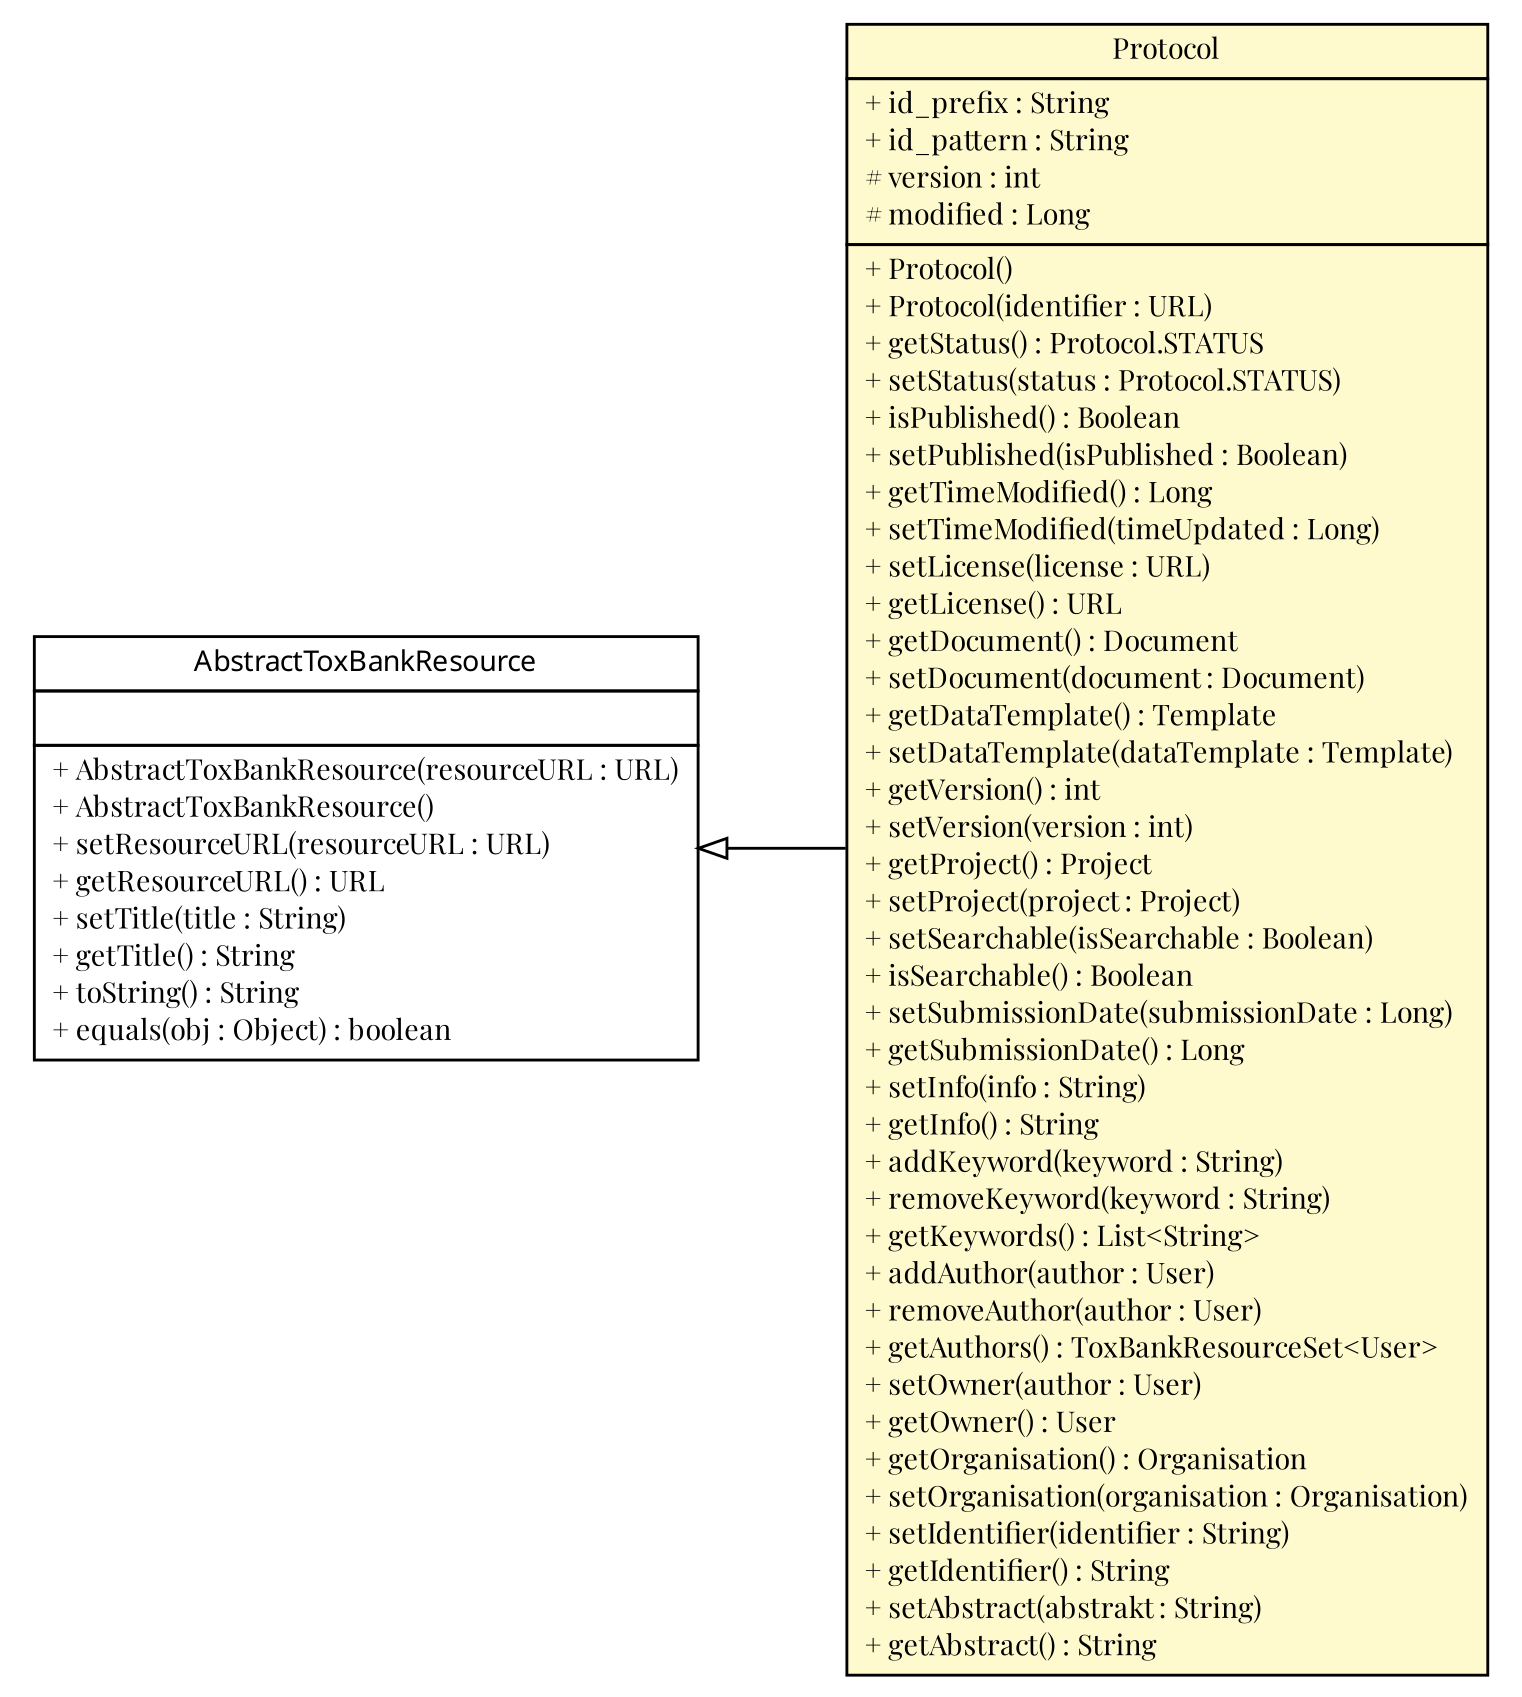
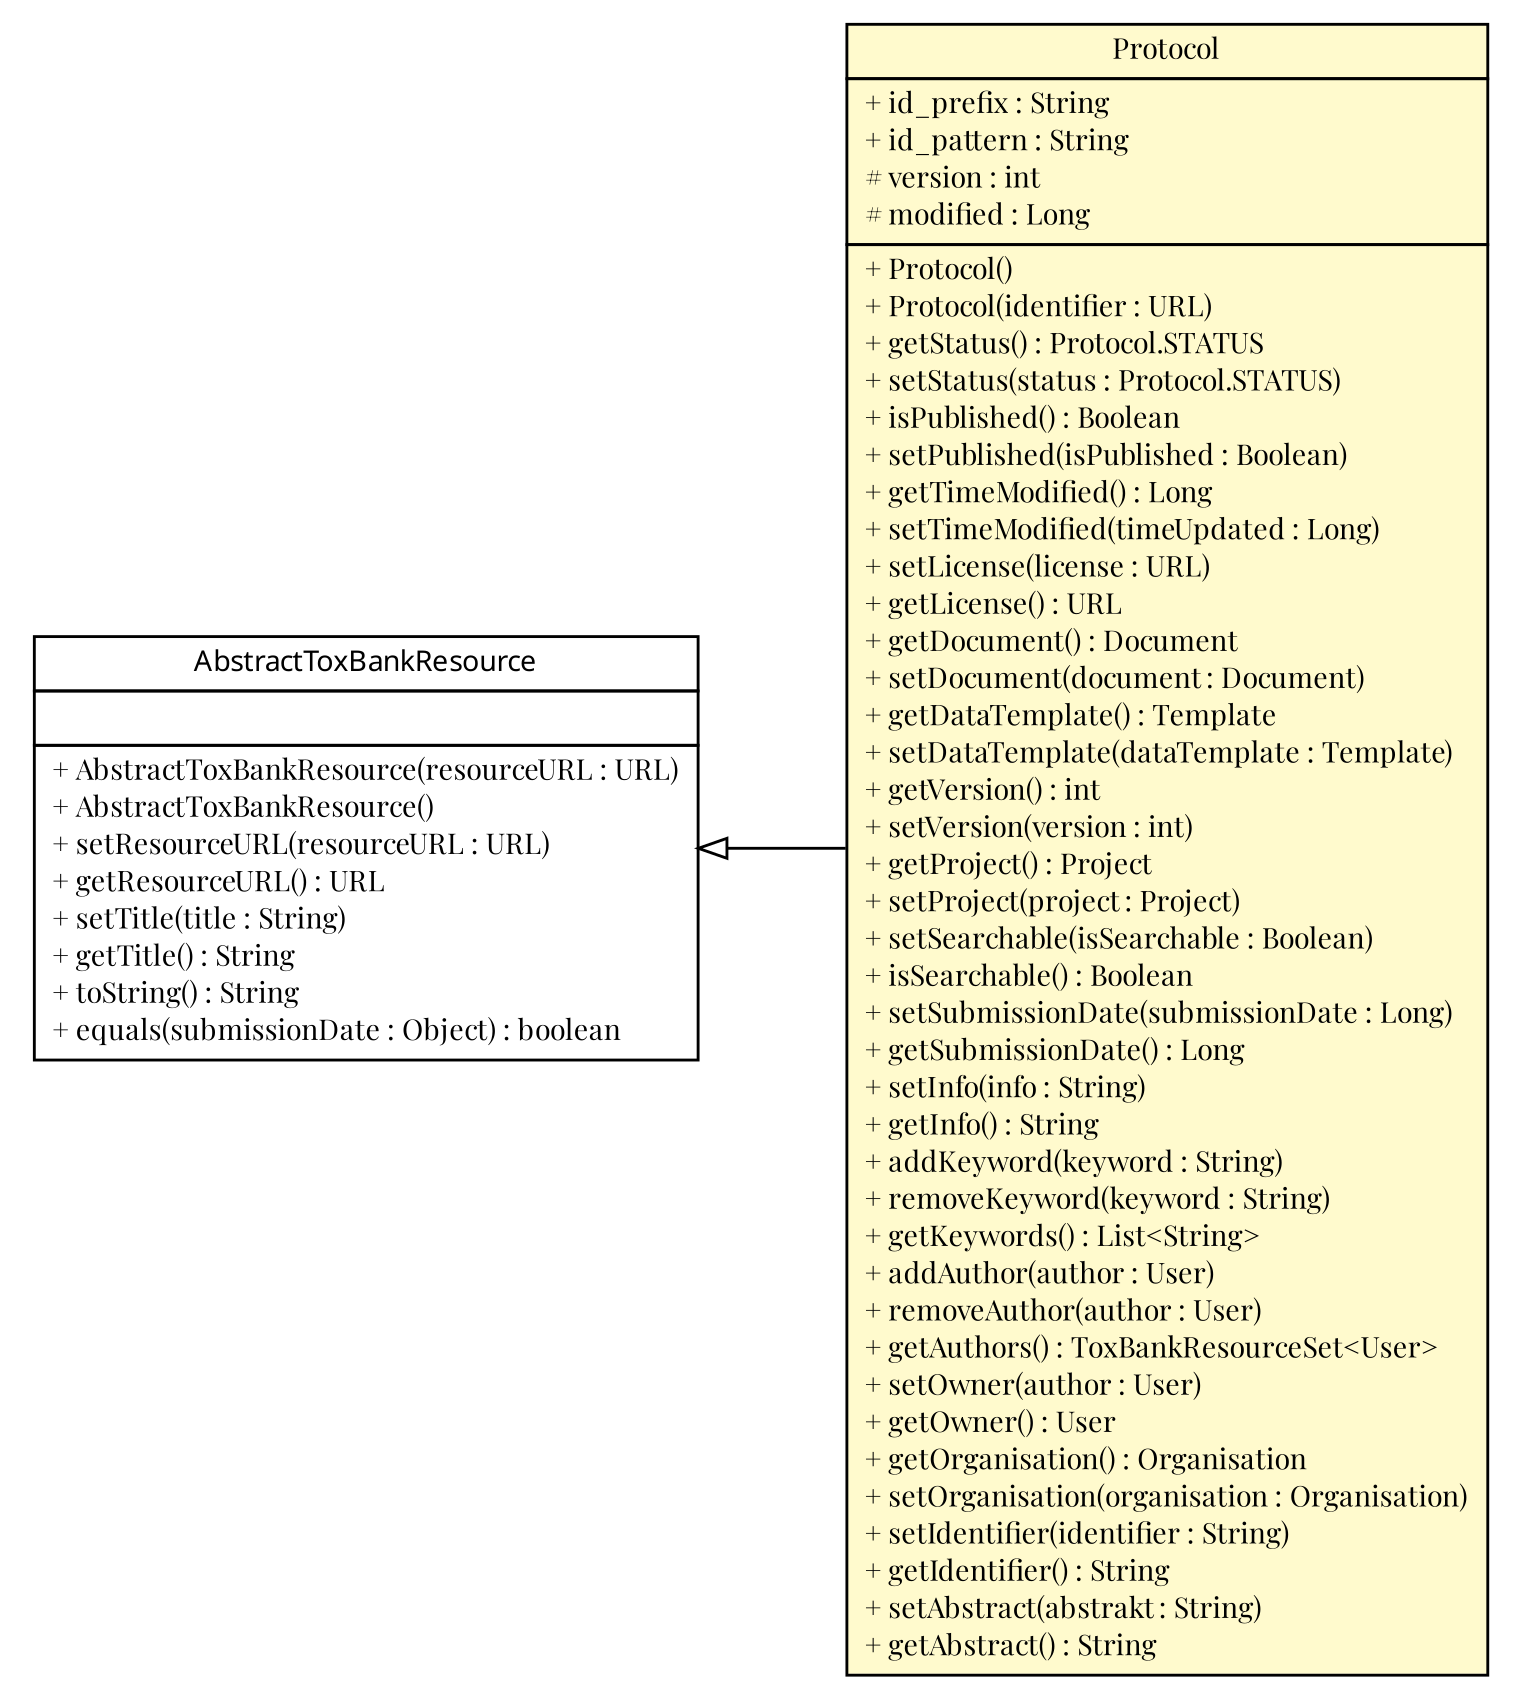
(253, 1031) -> (338, 1031)
